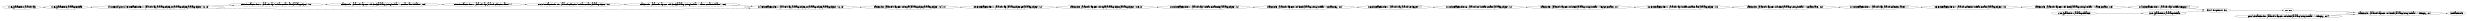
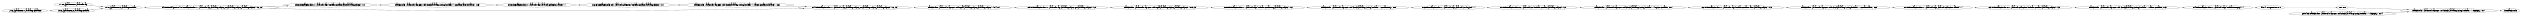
(2193, 12) -> (96, 9)
